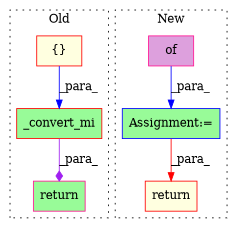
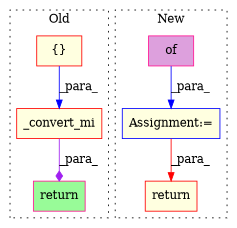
(59, 124) -> (59, 124)
(171, 124) -> (171, 124)
